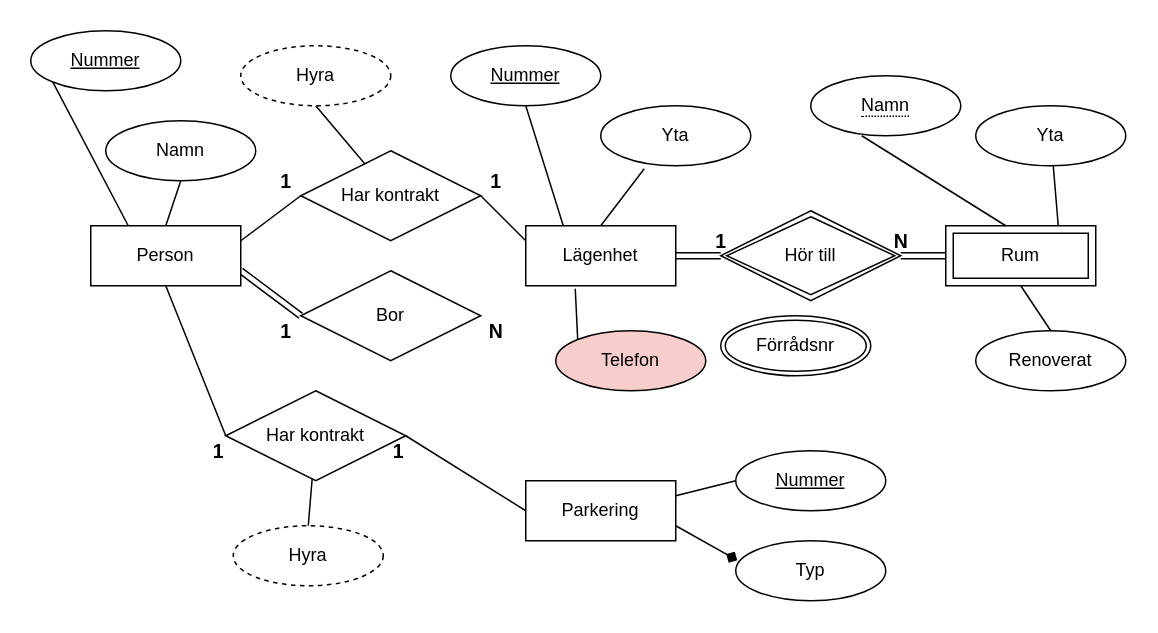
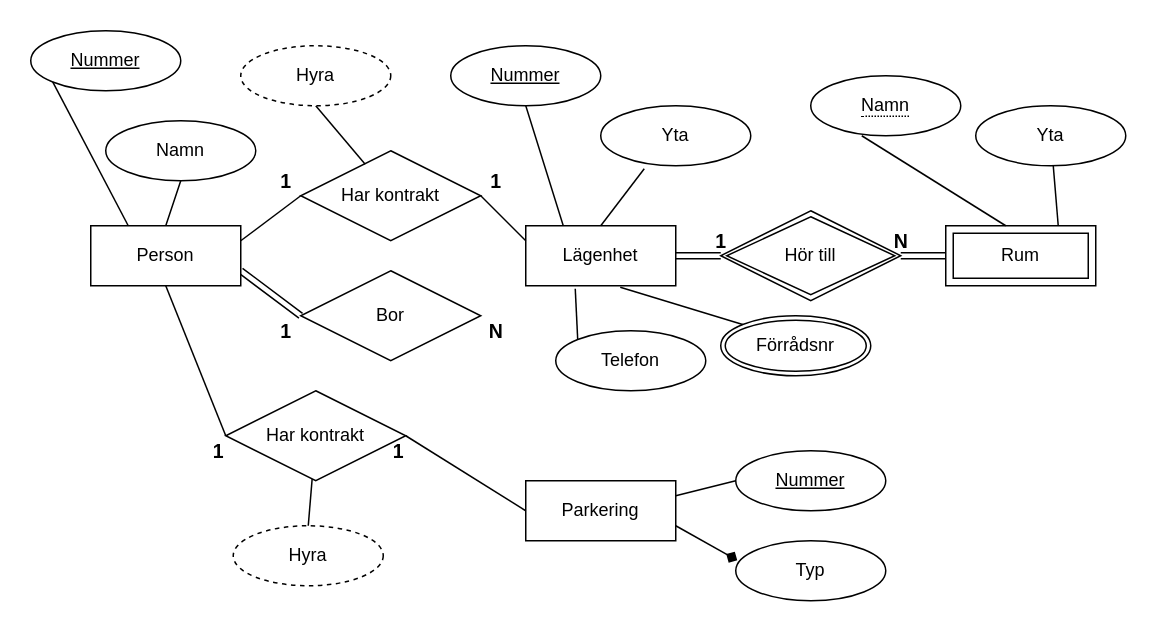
none -> (681, 306)
(1036, 308) -> none
(631, 361) -> (631, 361)
(1051, 361) -> none
